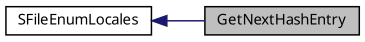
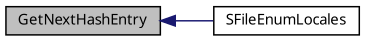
(186, 21) -> (194, 21)
